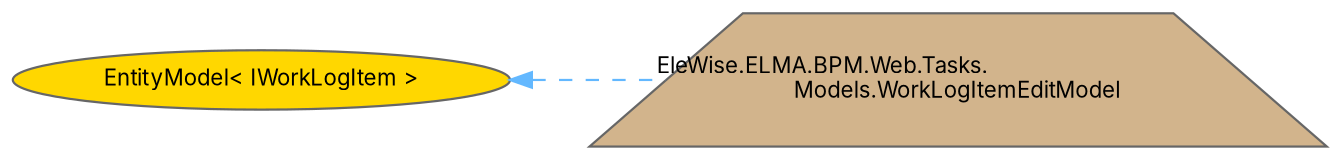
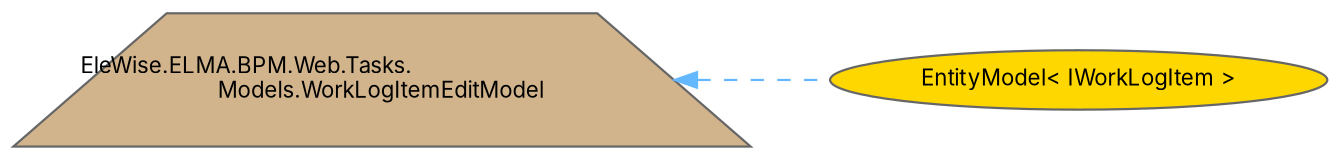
(599, 80) -> (764, 80)
